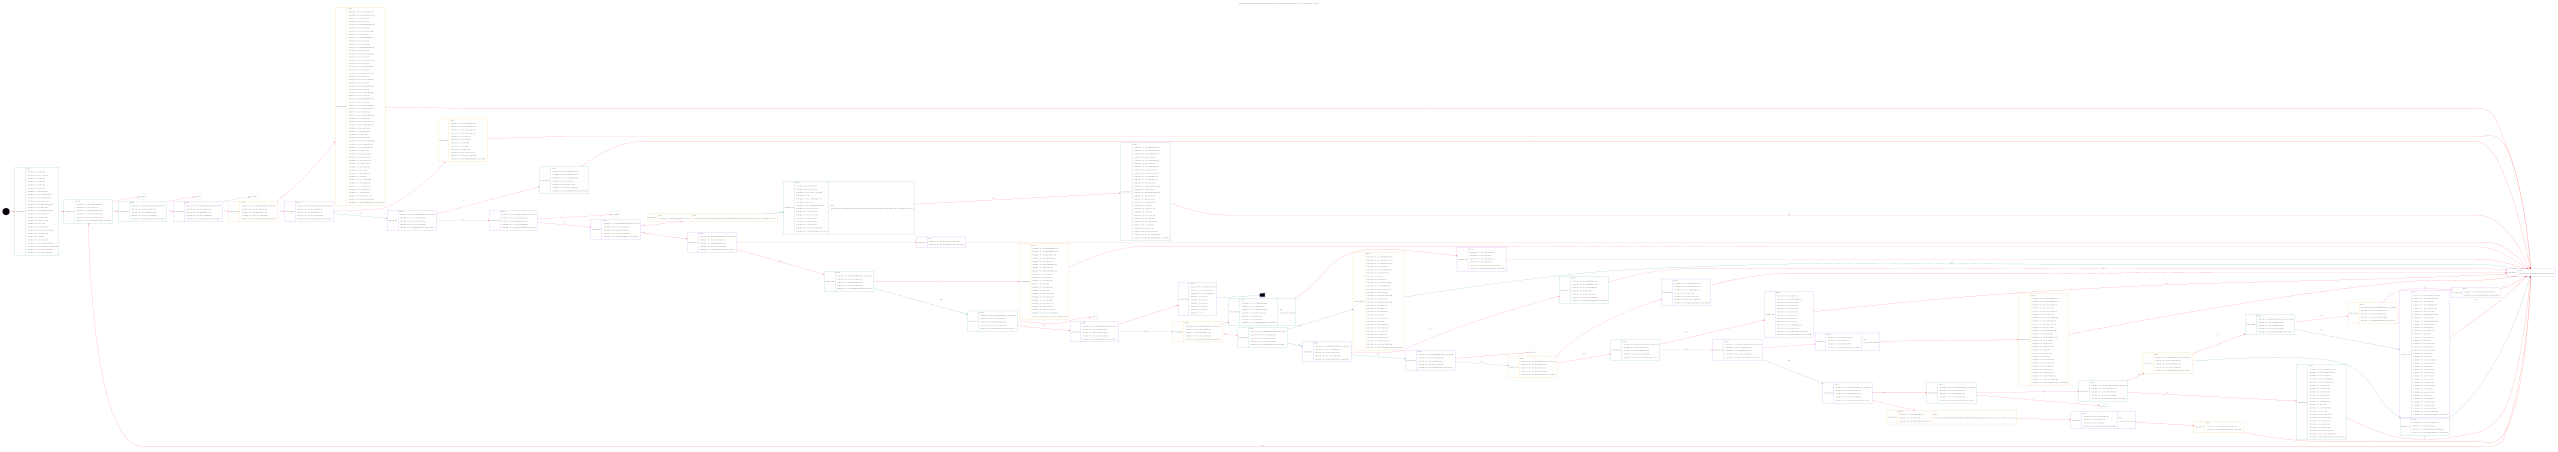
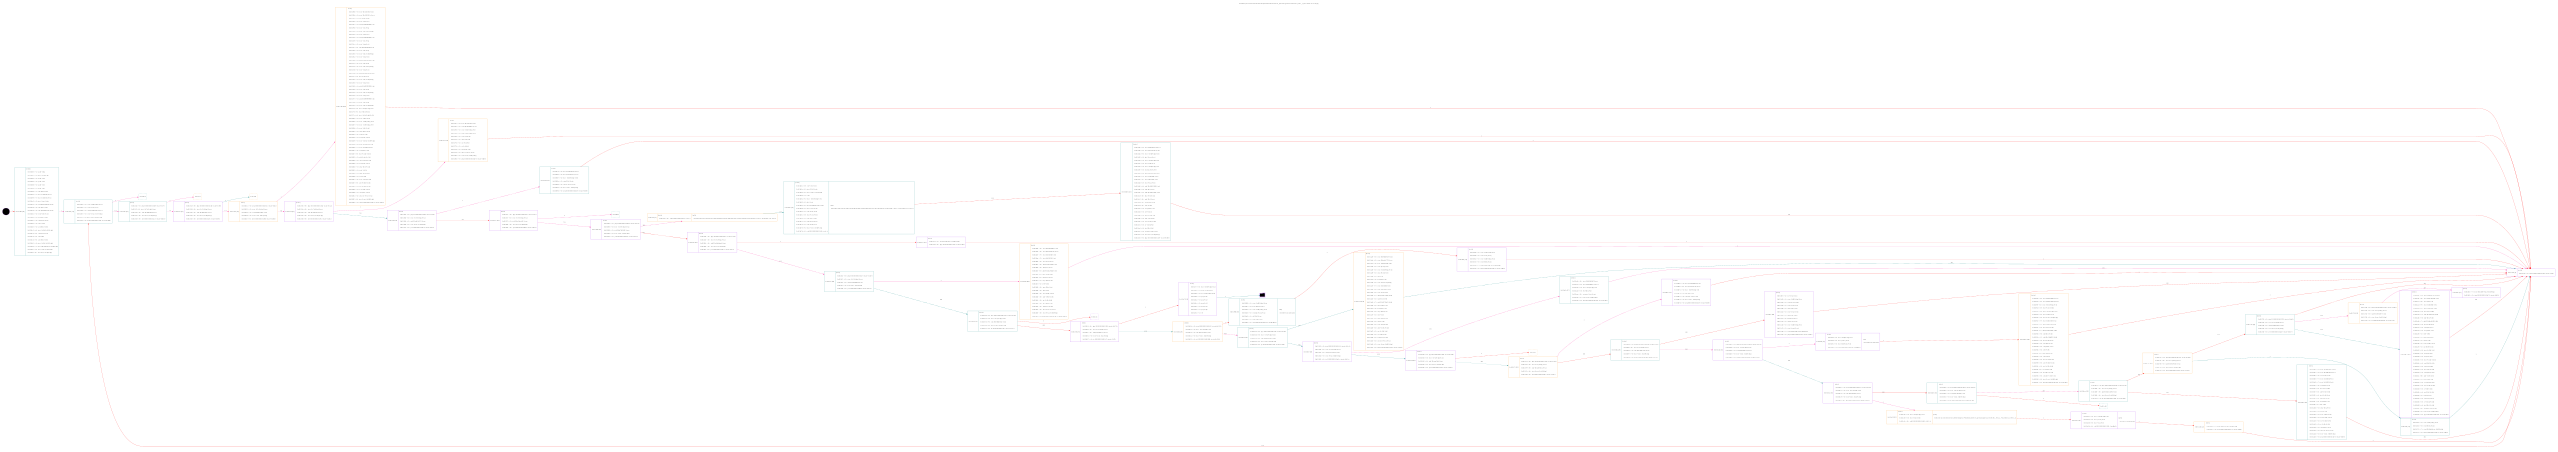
(2513, 284) -> (2407, 286)
